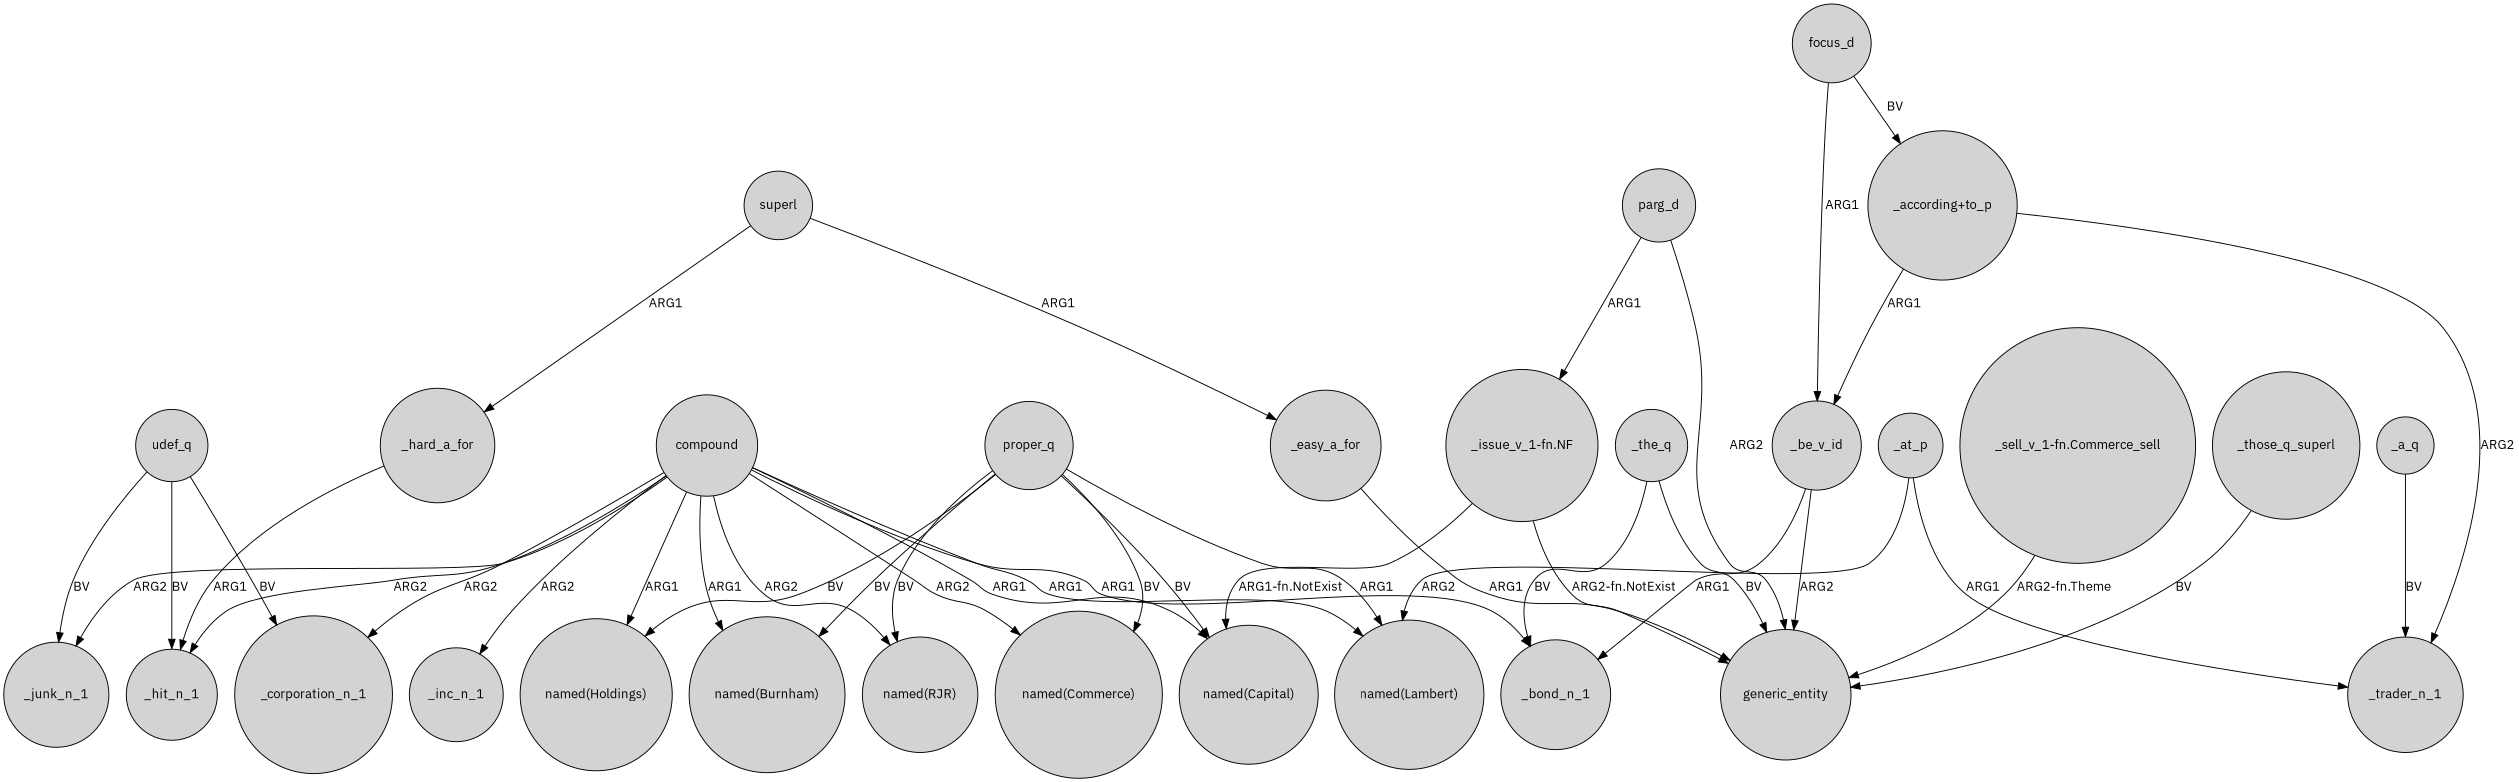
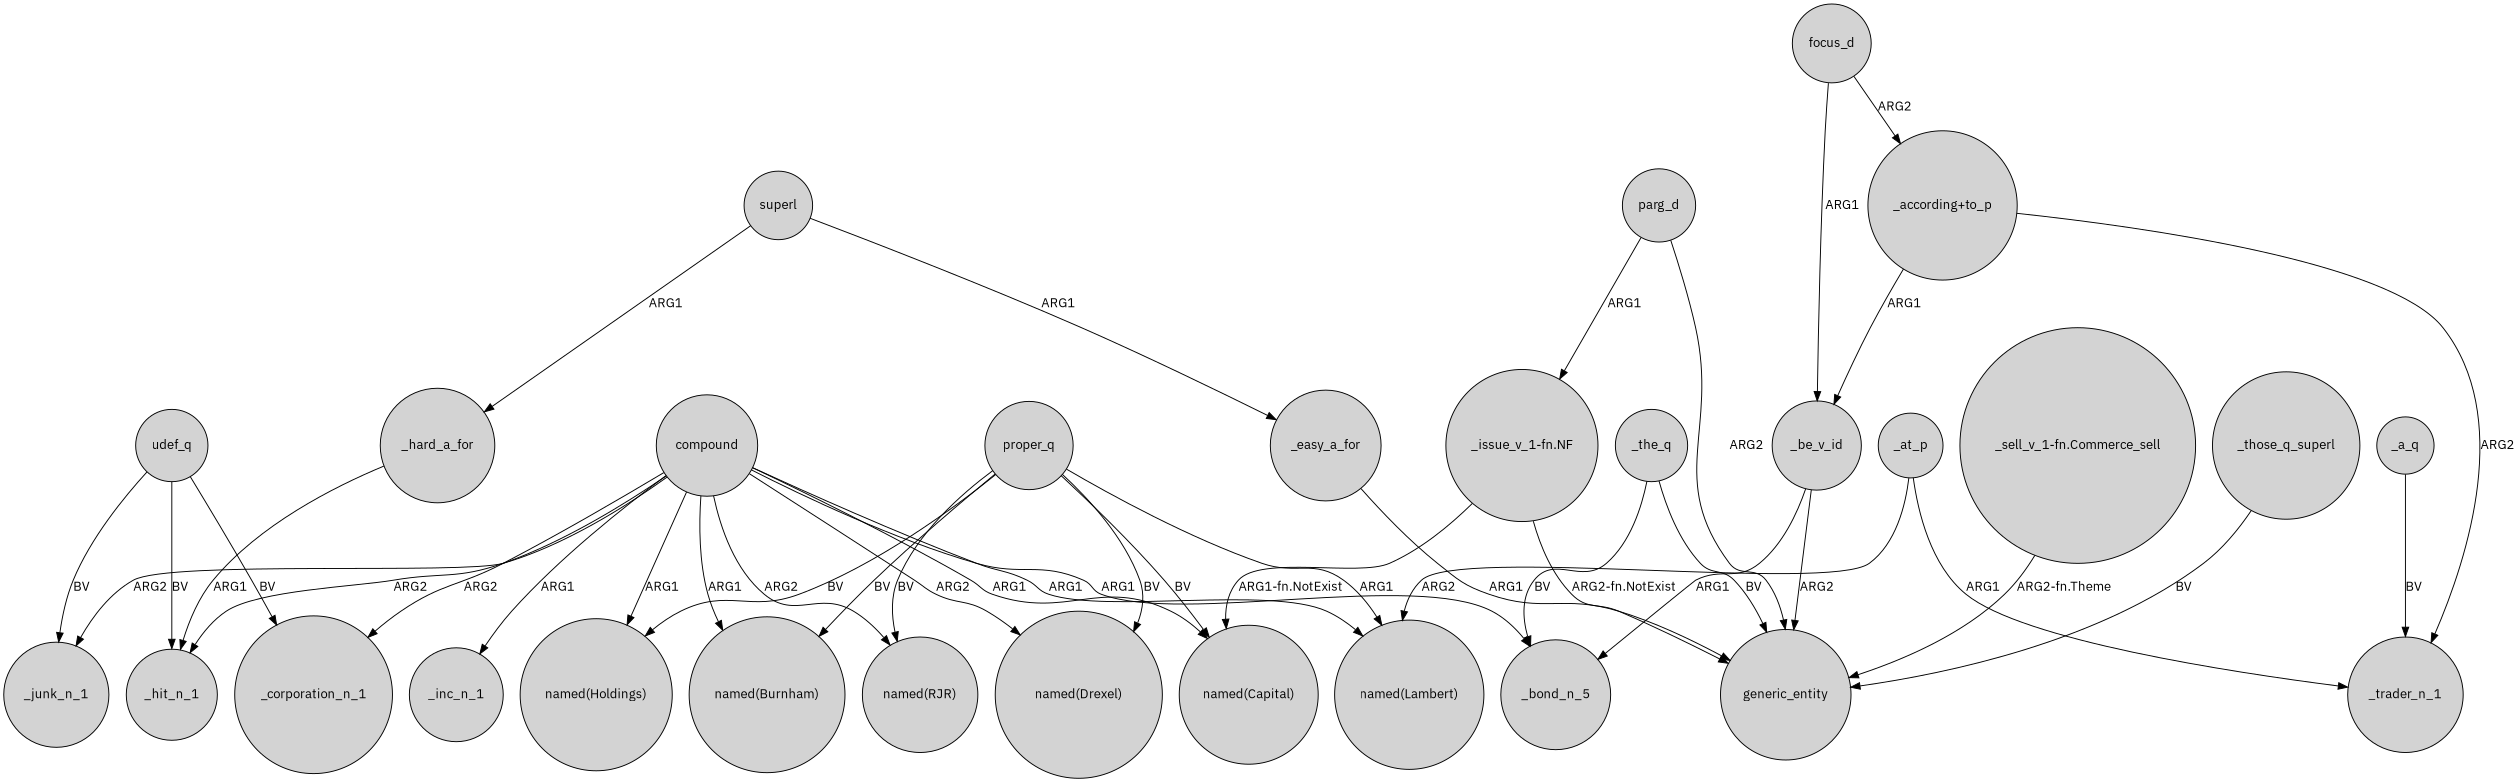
(1895, 107) -> (1895, 107)
(558, 587) -> (558, 587)
(1079, 695) -> (1079, 695)
(1556, 695) -> (1556, 695)
